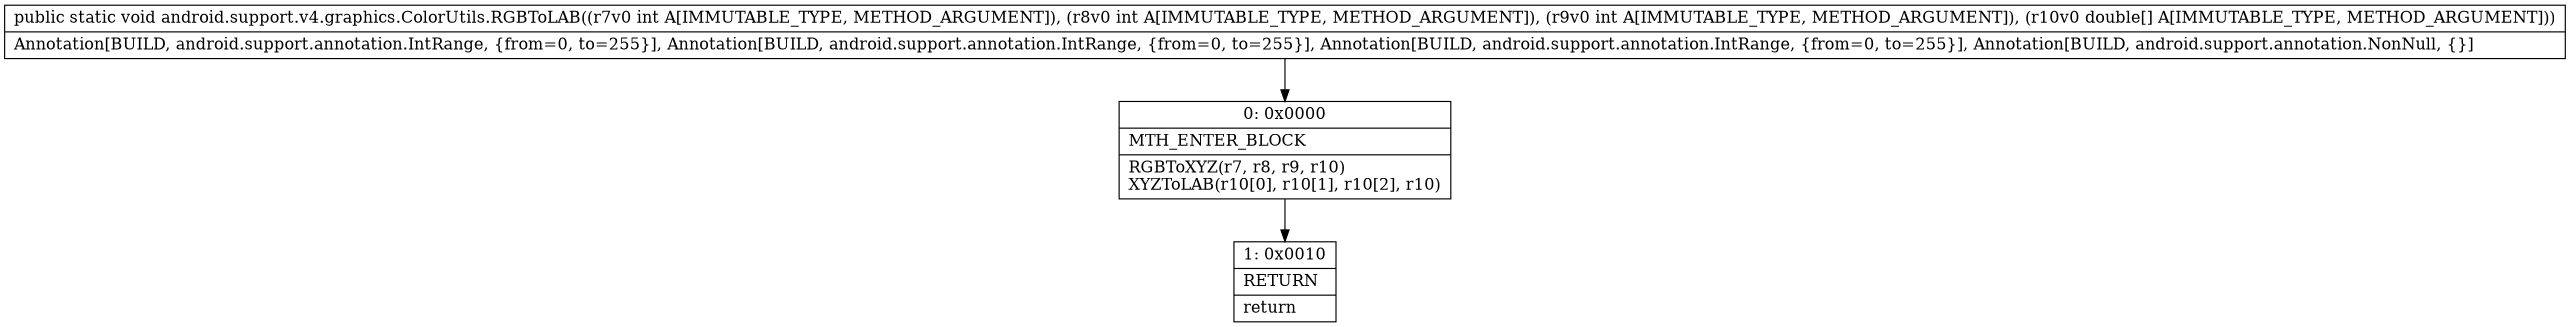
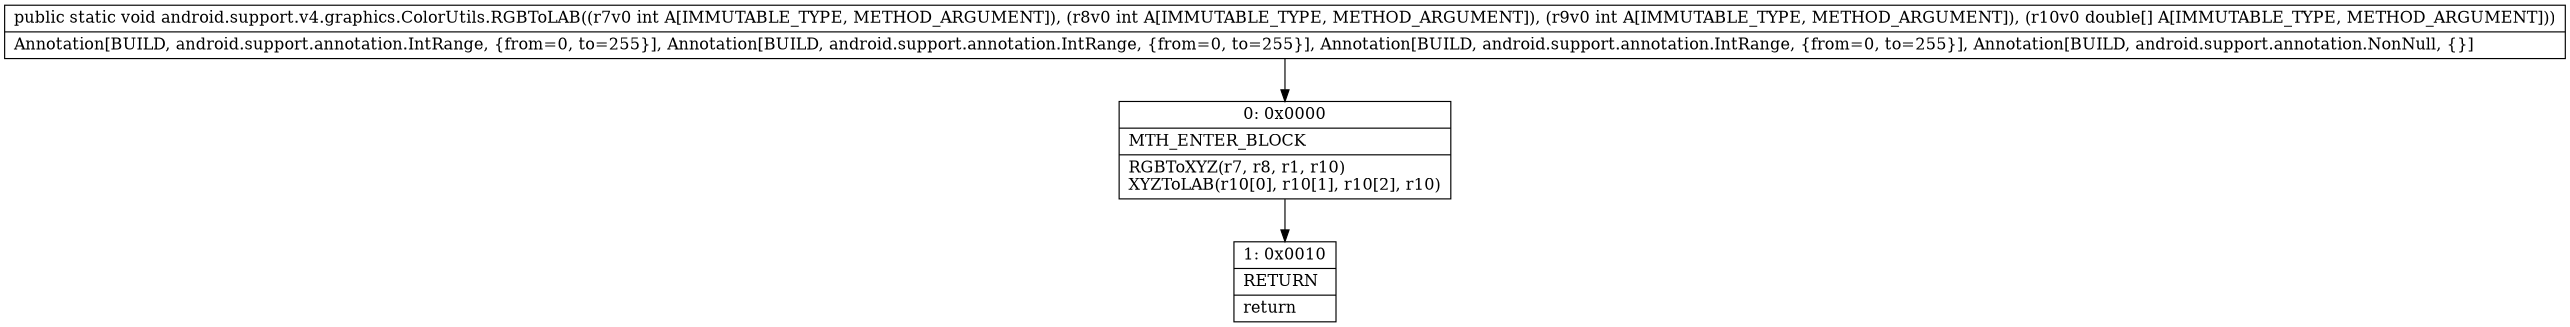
(1237, 168) -> (1237, 168)
